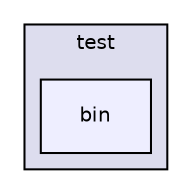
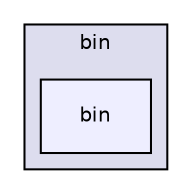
(96, 44) -> (96, 44)
